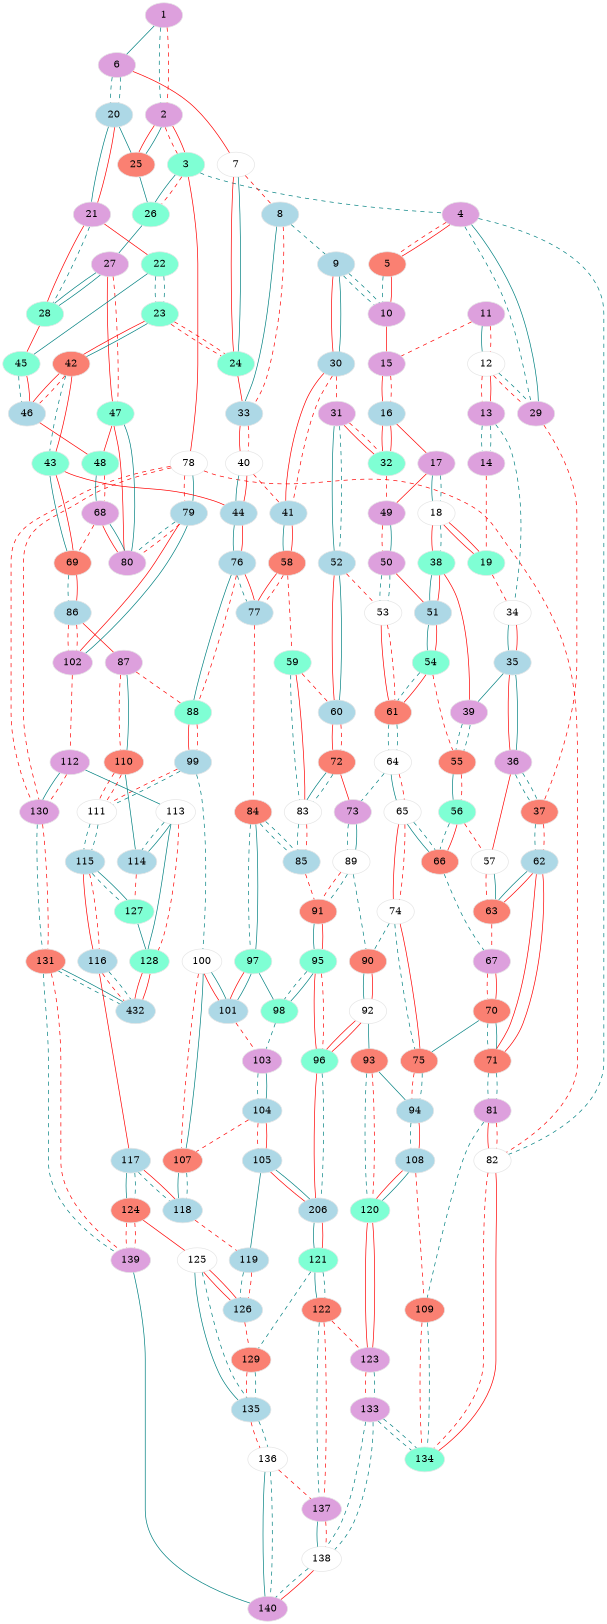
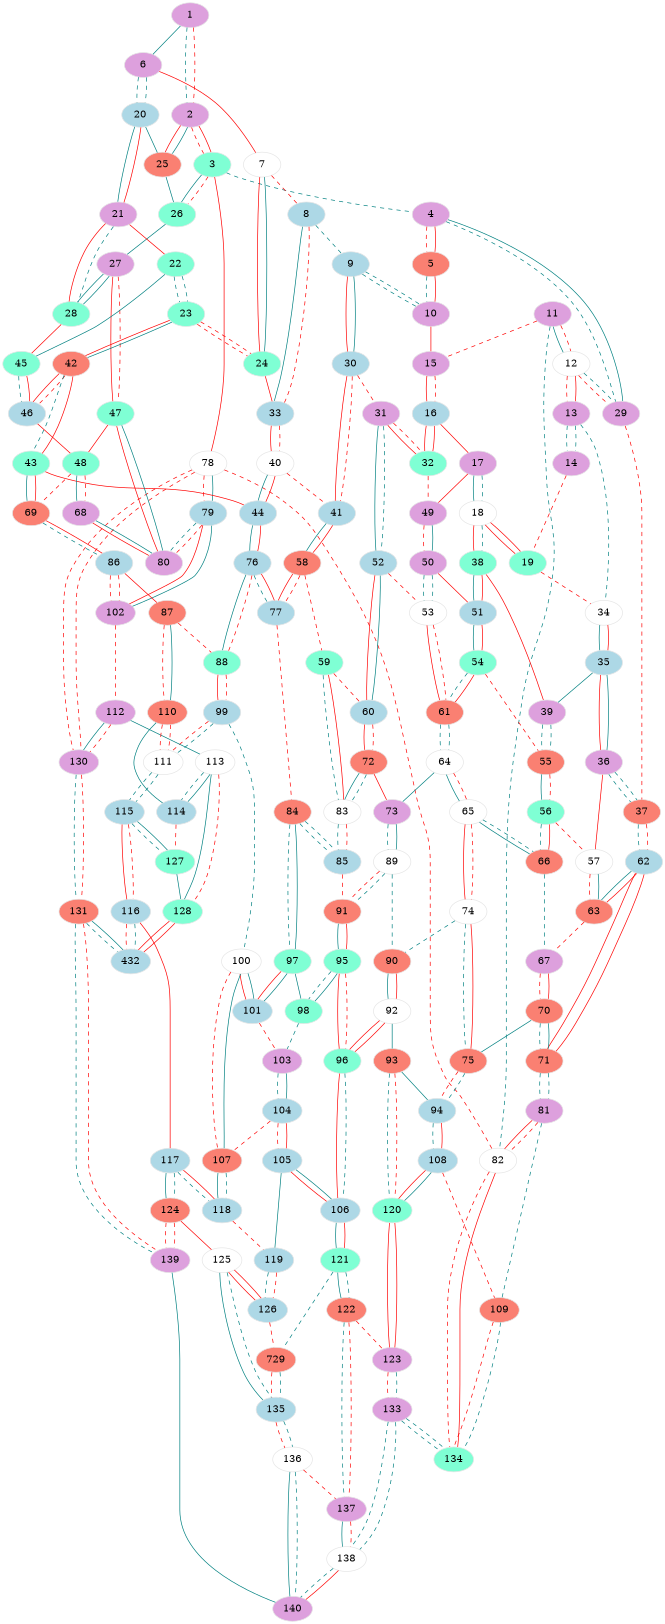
(86, 538) -> (56, 488)
(124, 663) -> (167, 613)
(604, 673) -> (517, 735)
(373, 787) -> (419, 786)
(318, 1210) -> (340, 1210)
(251, 1360) -> (276, 1360)
